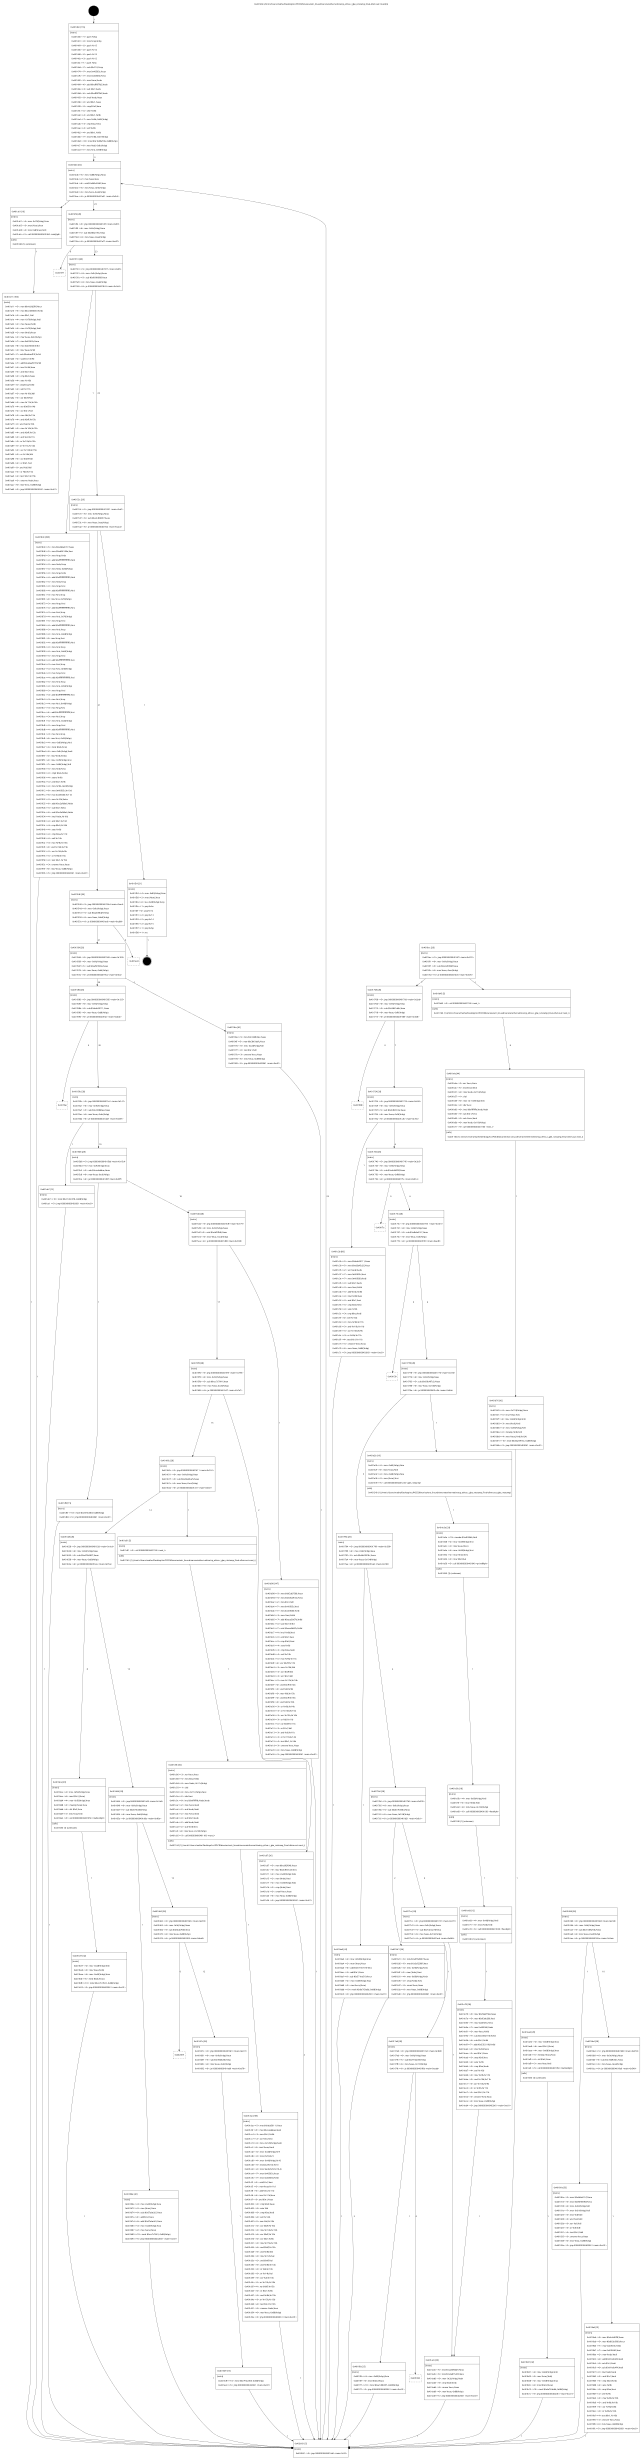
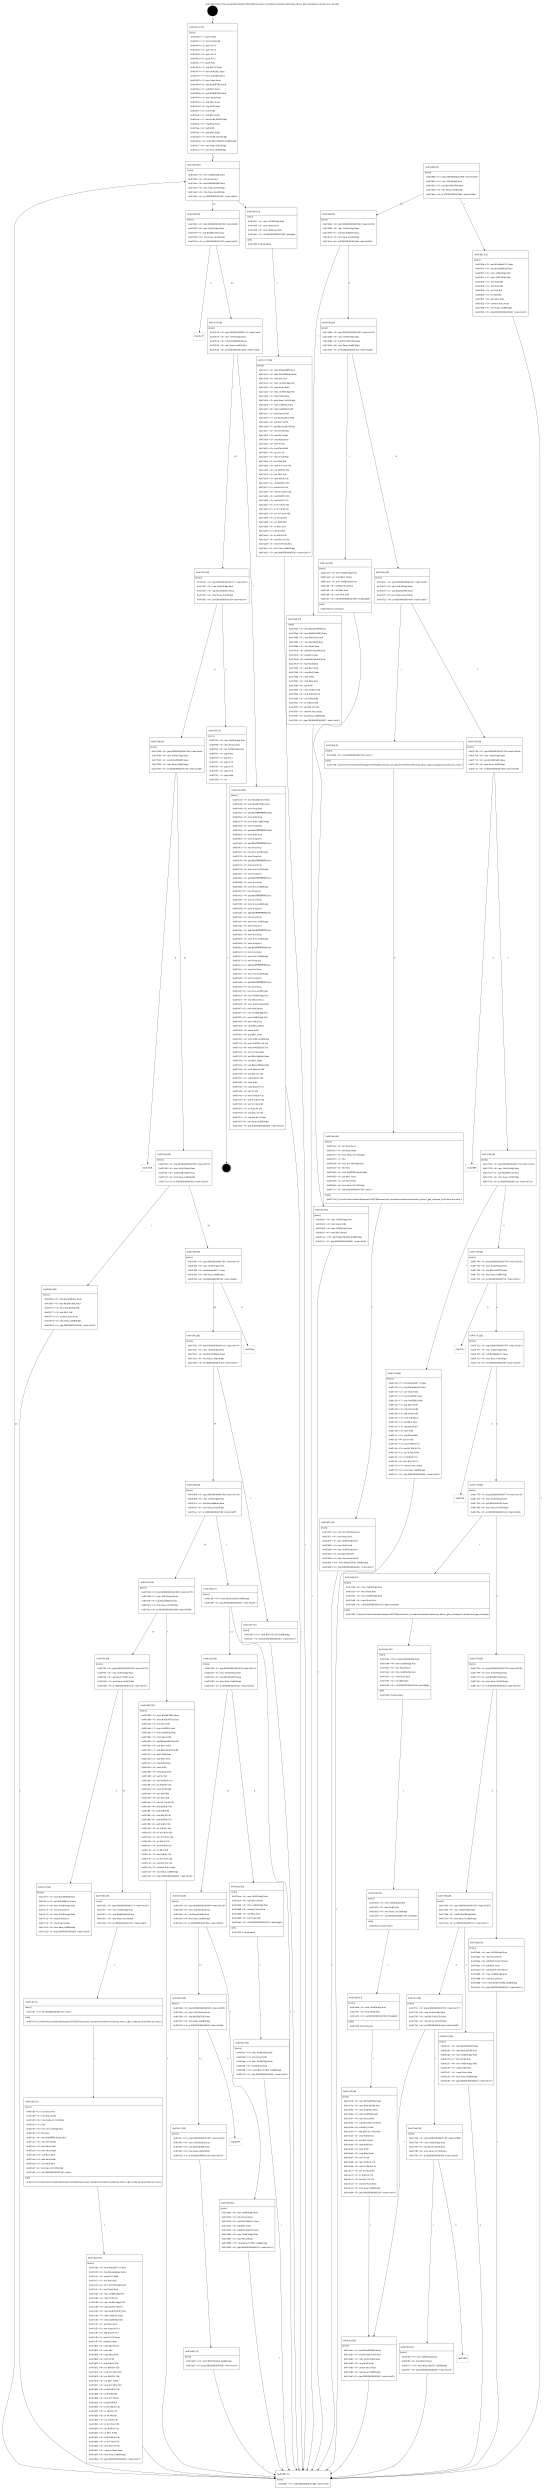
none -> (348, 336)
(133, 1511) -> (230, 1630)
(303, 2172) -> none
